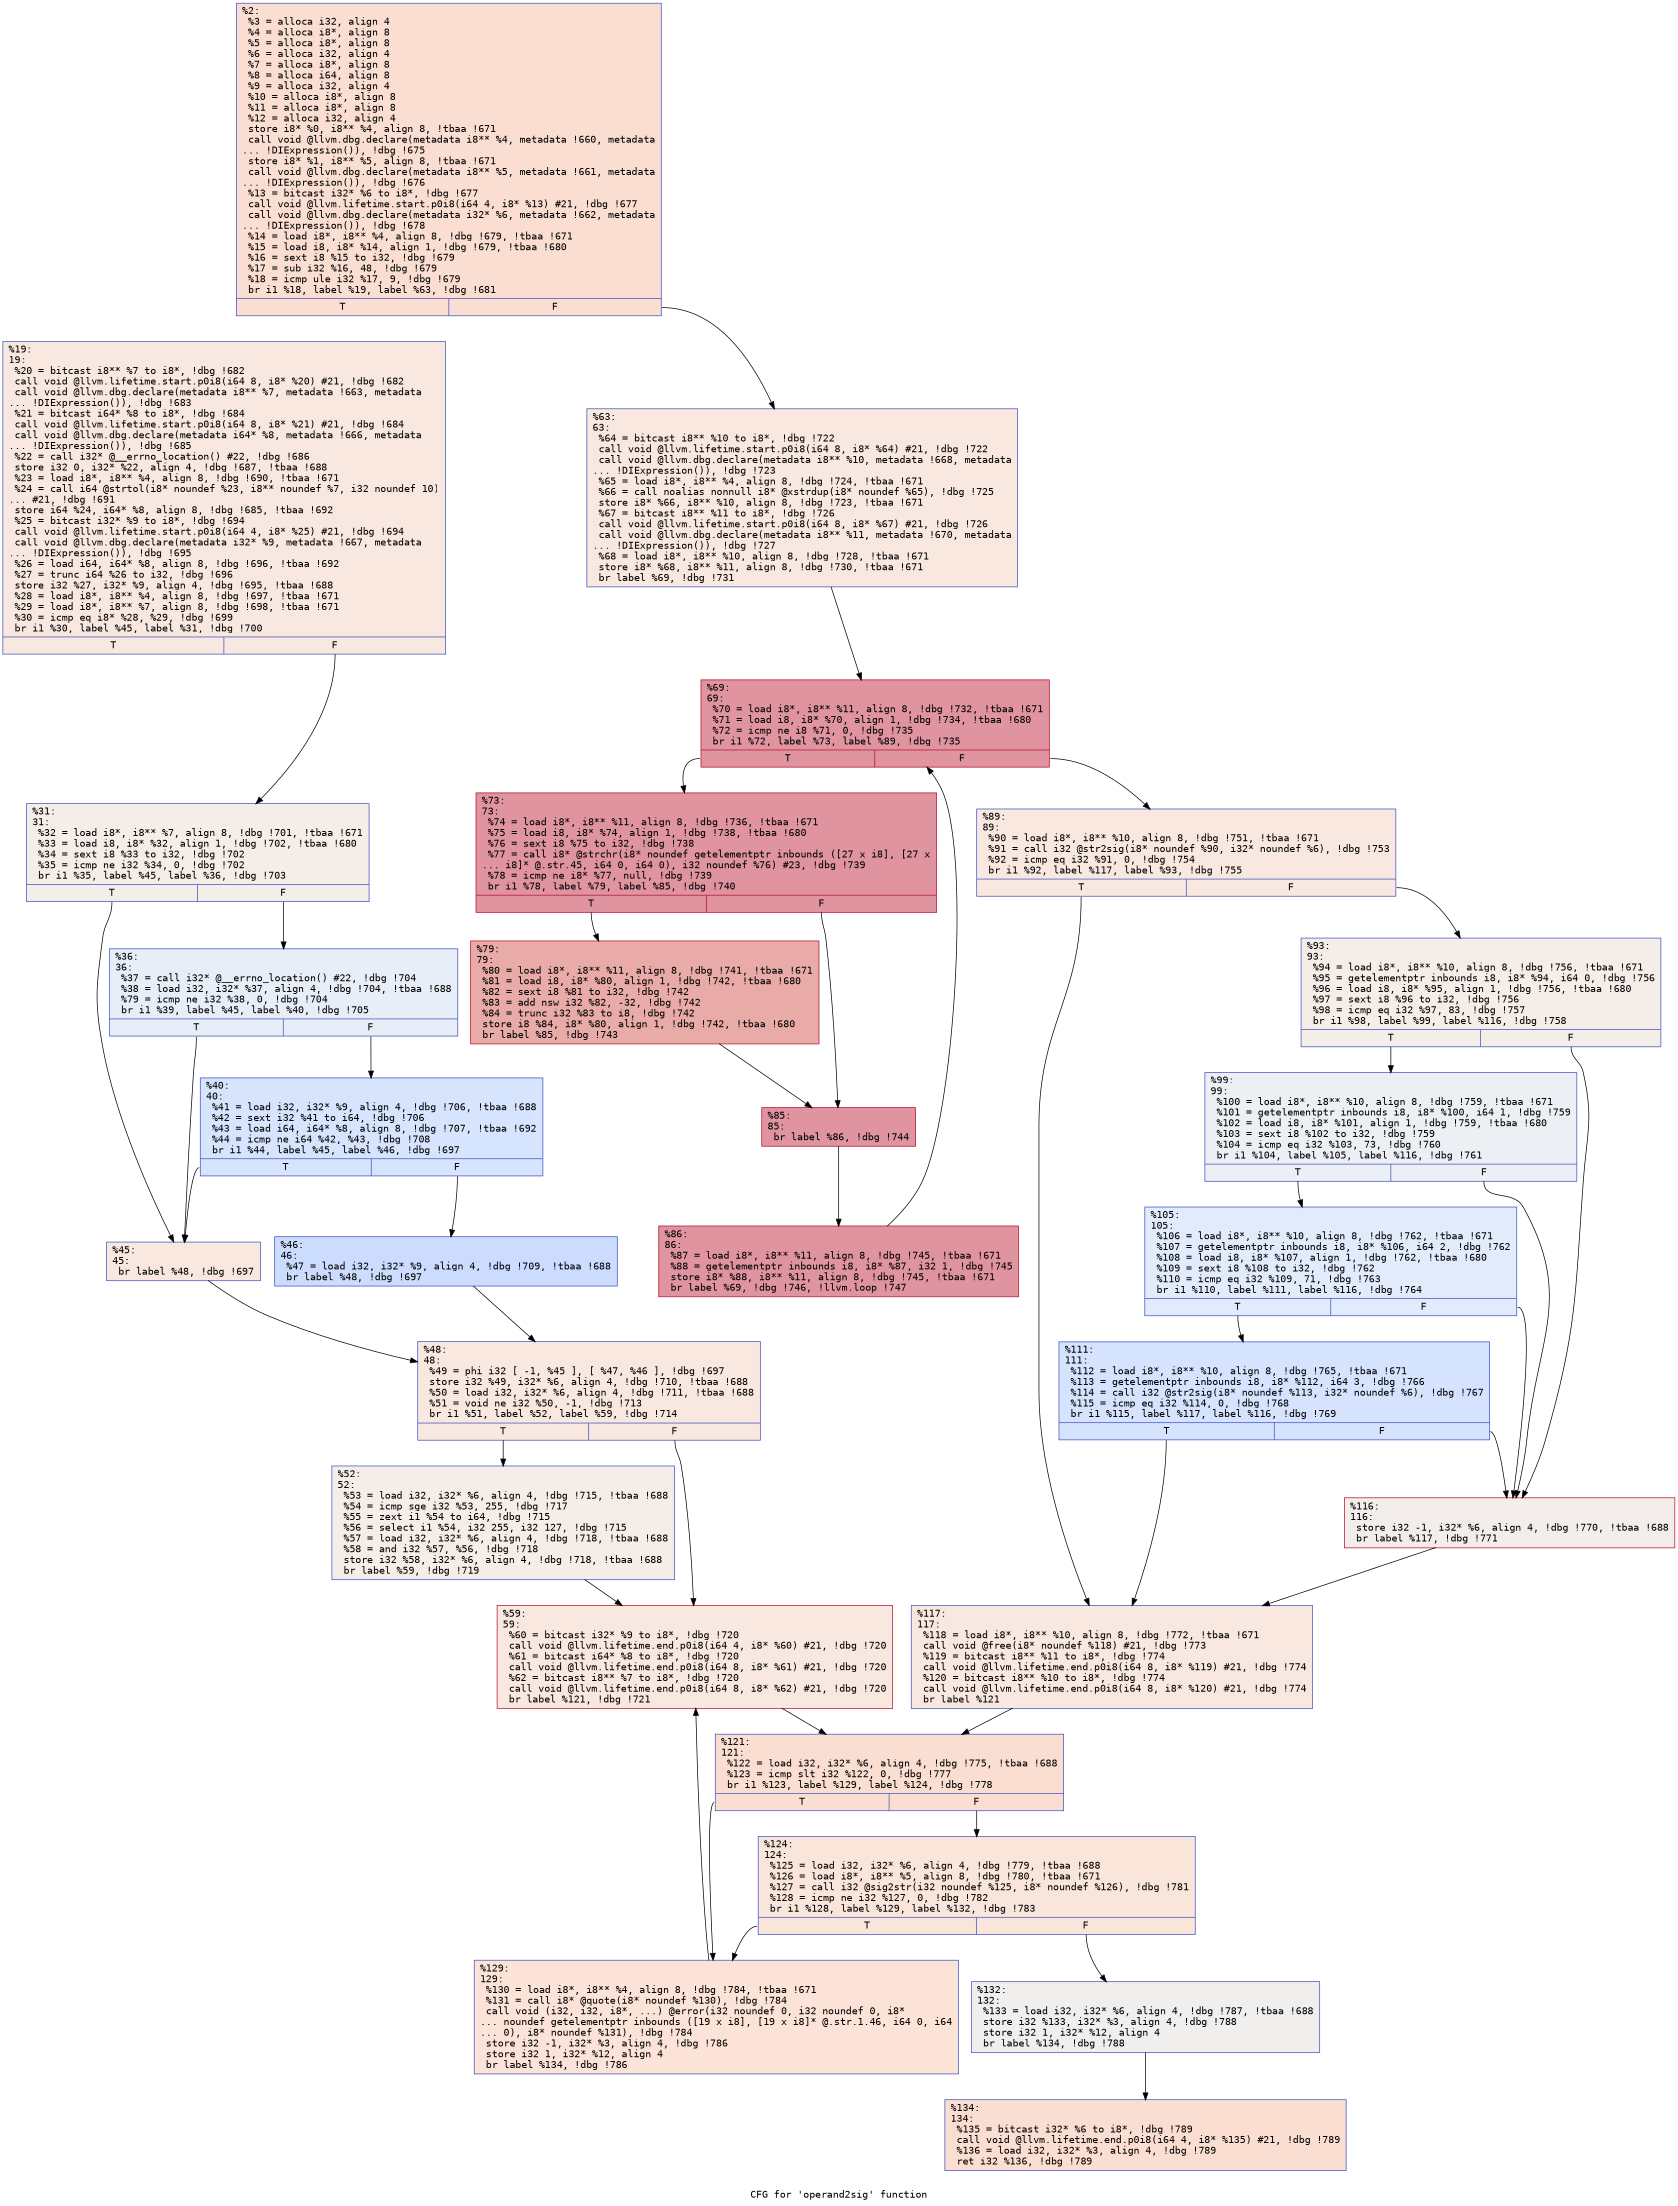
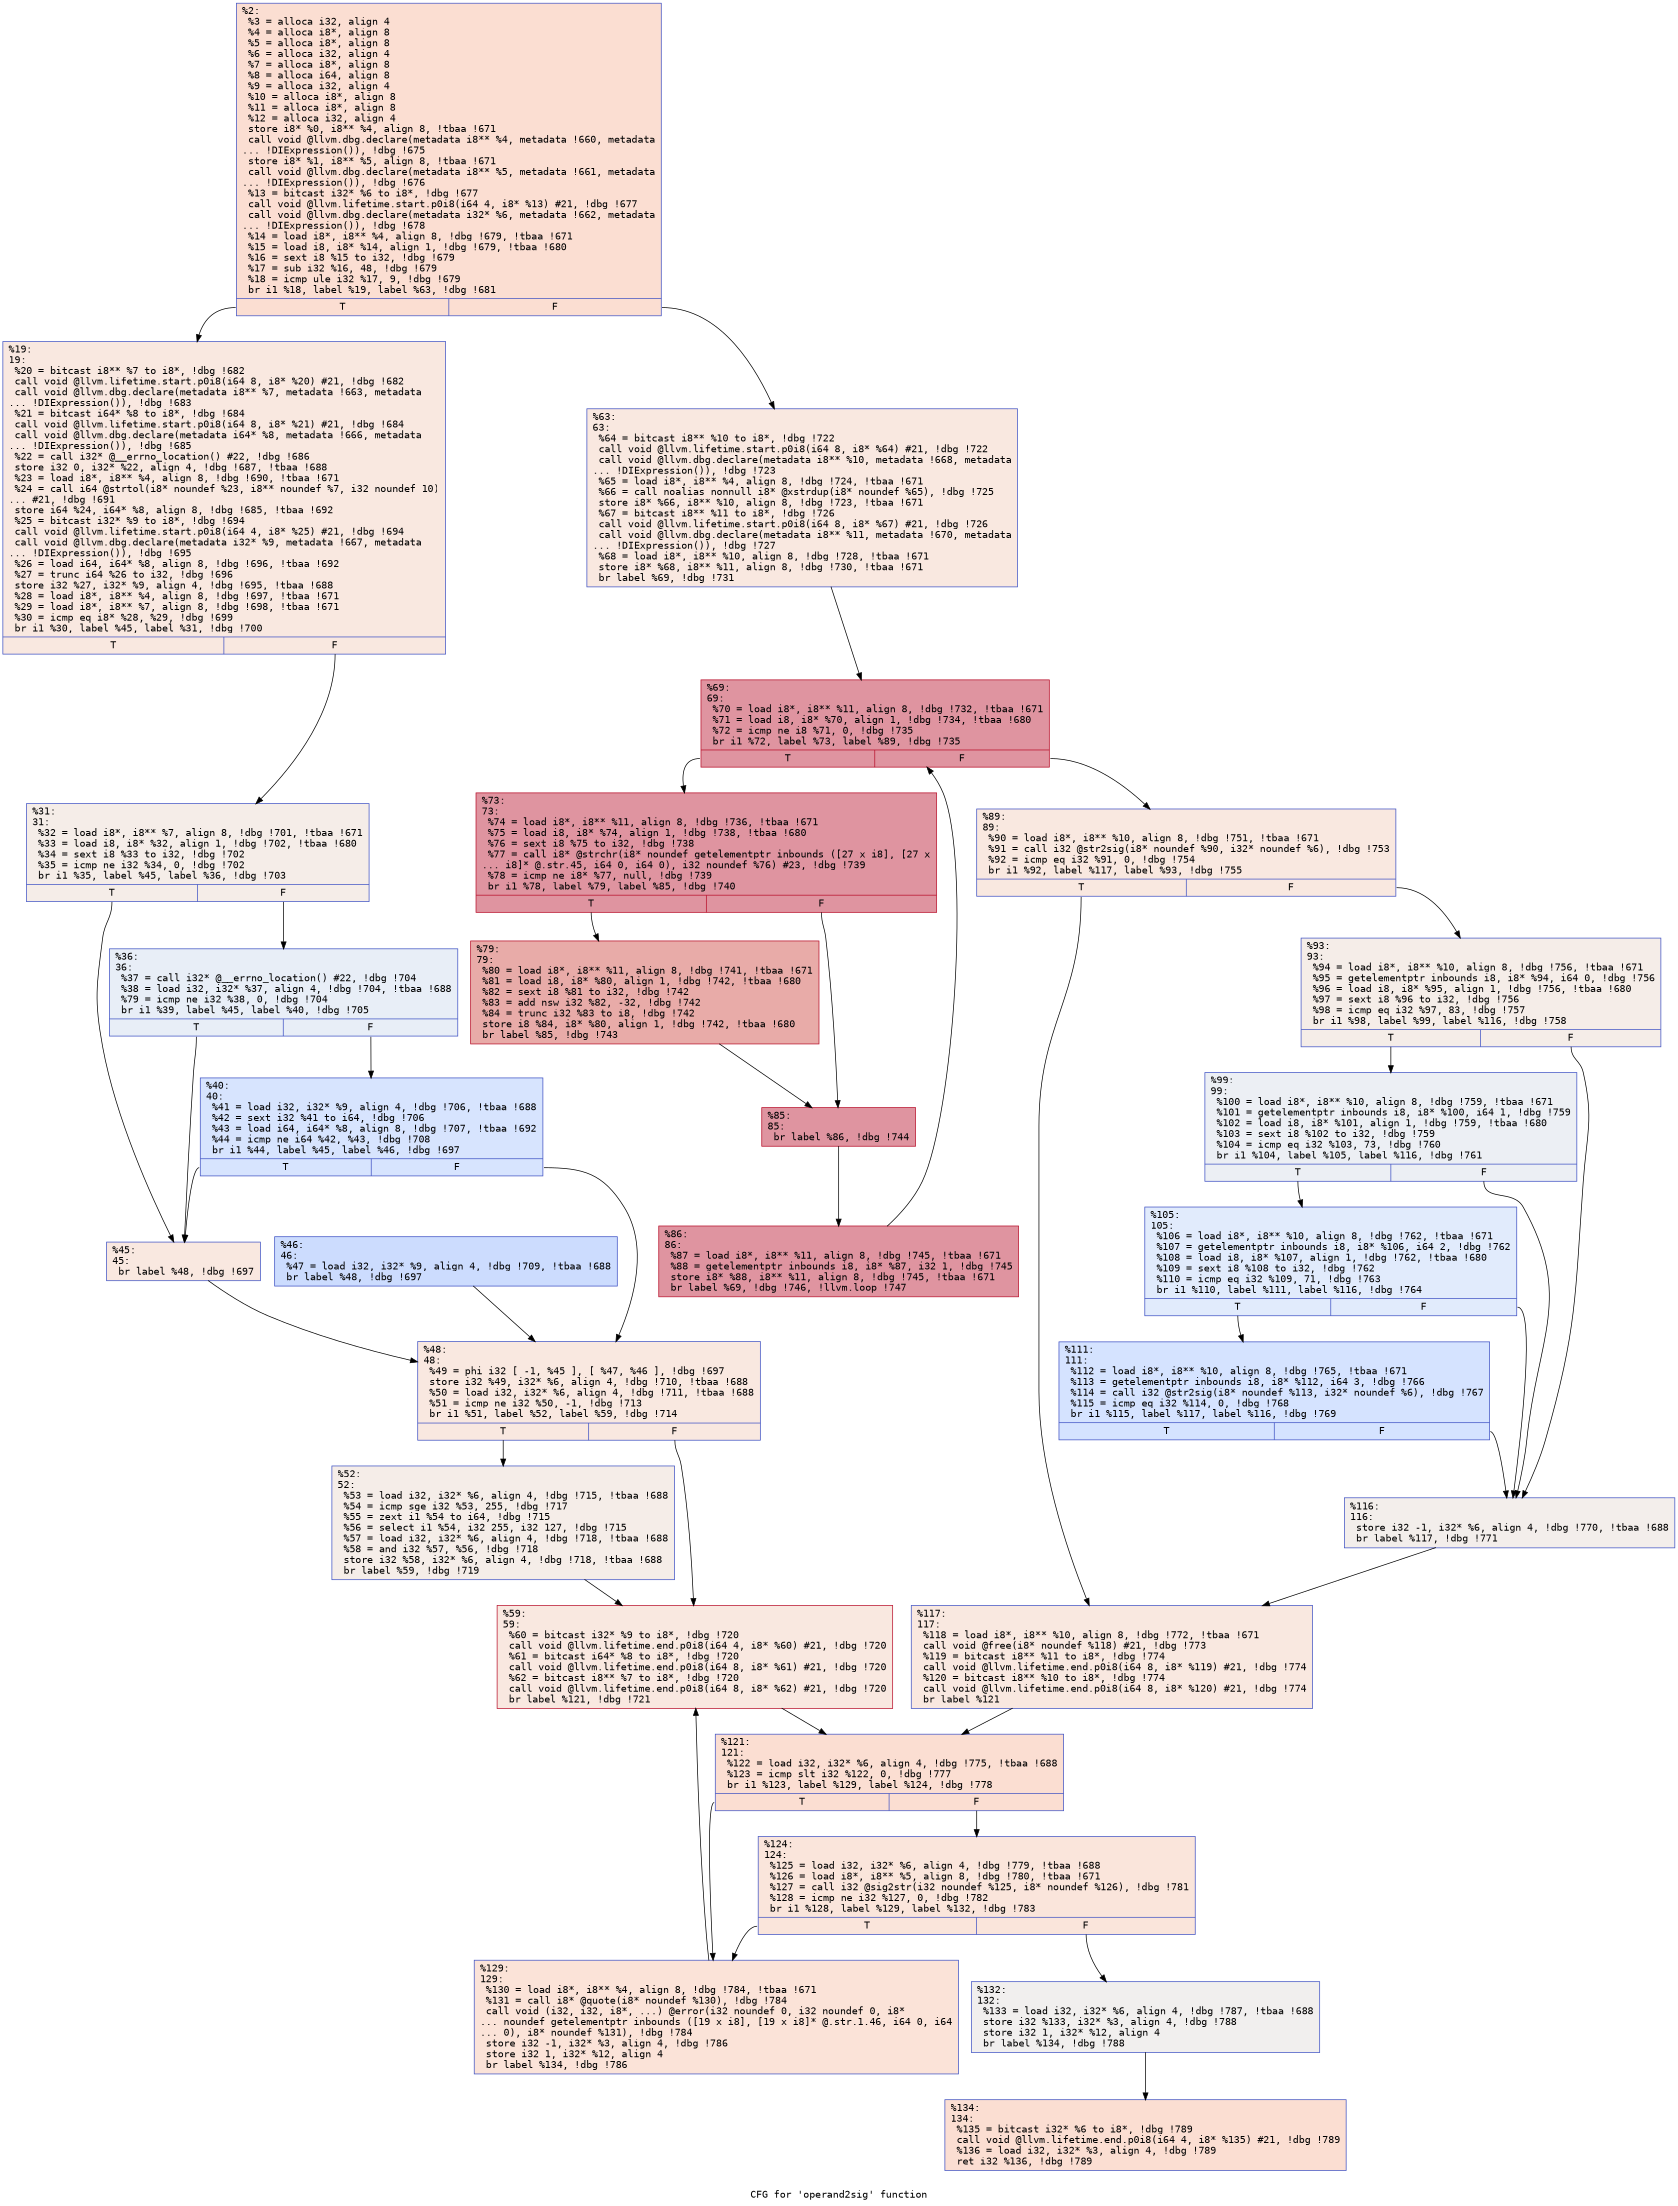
none -> (212, 315)
(456, 1203) -> (632, 1224)
(533, 1403) -> (533, 1403)
(1157, 1521) -> none
(1510, 1523) -> (1510, 1523)
